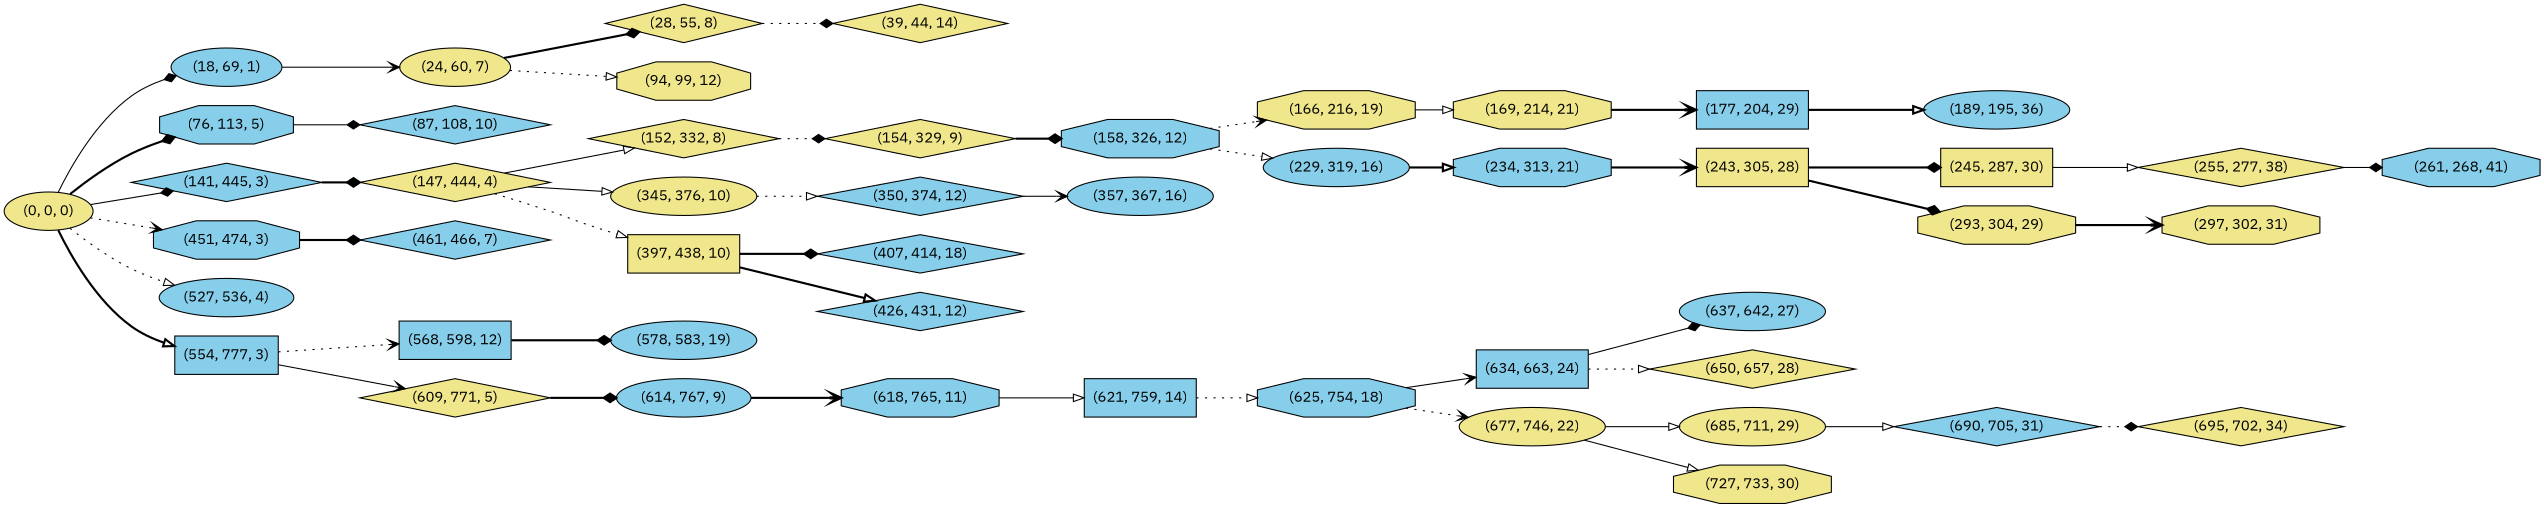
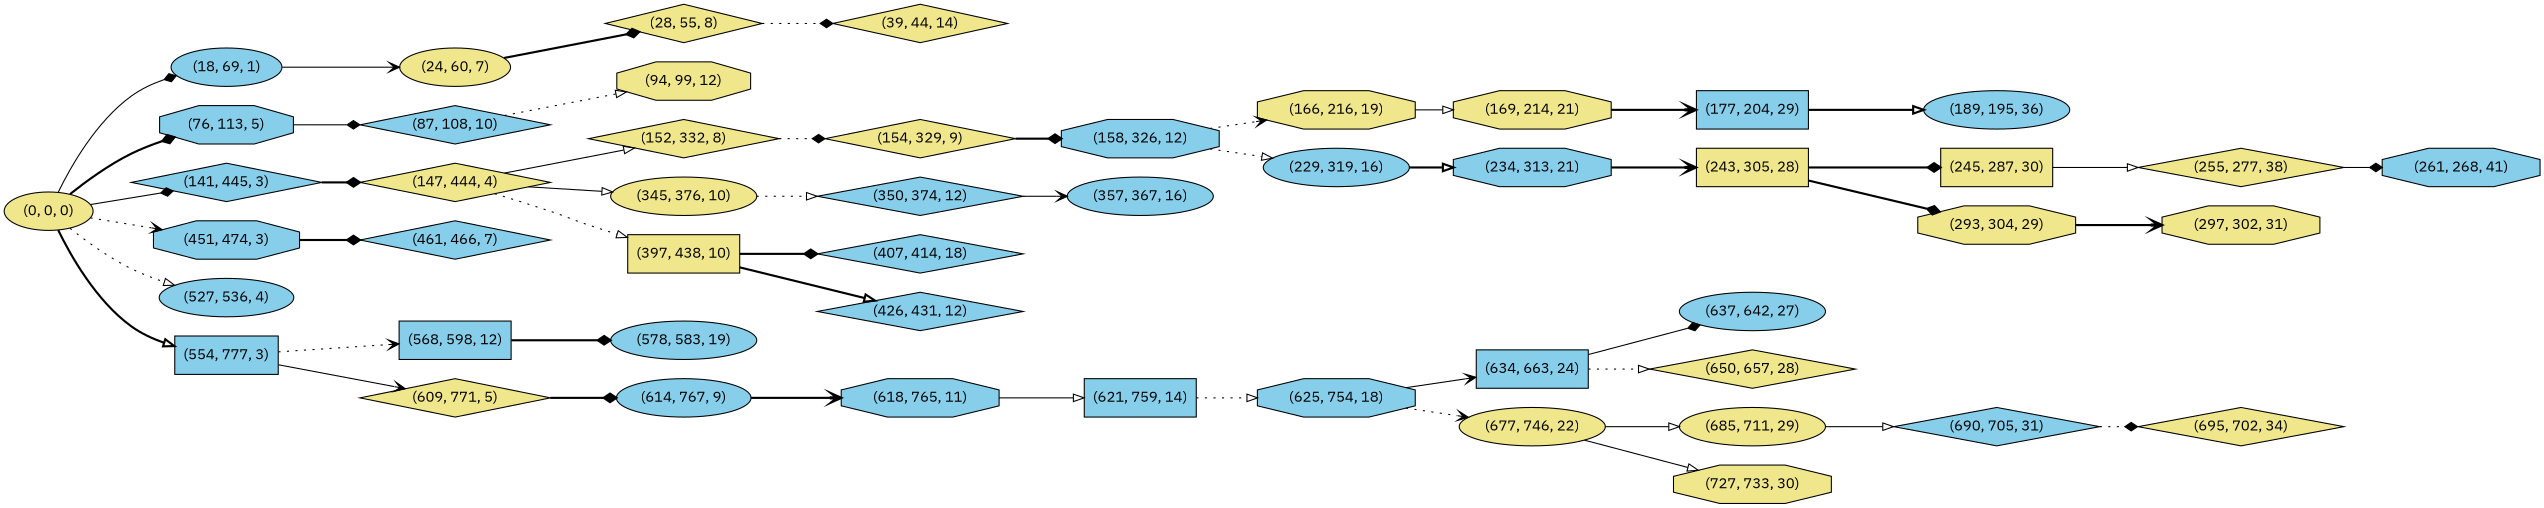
(558, 73) -> (560, 105)
